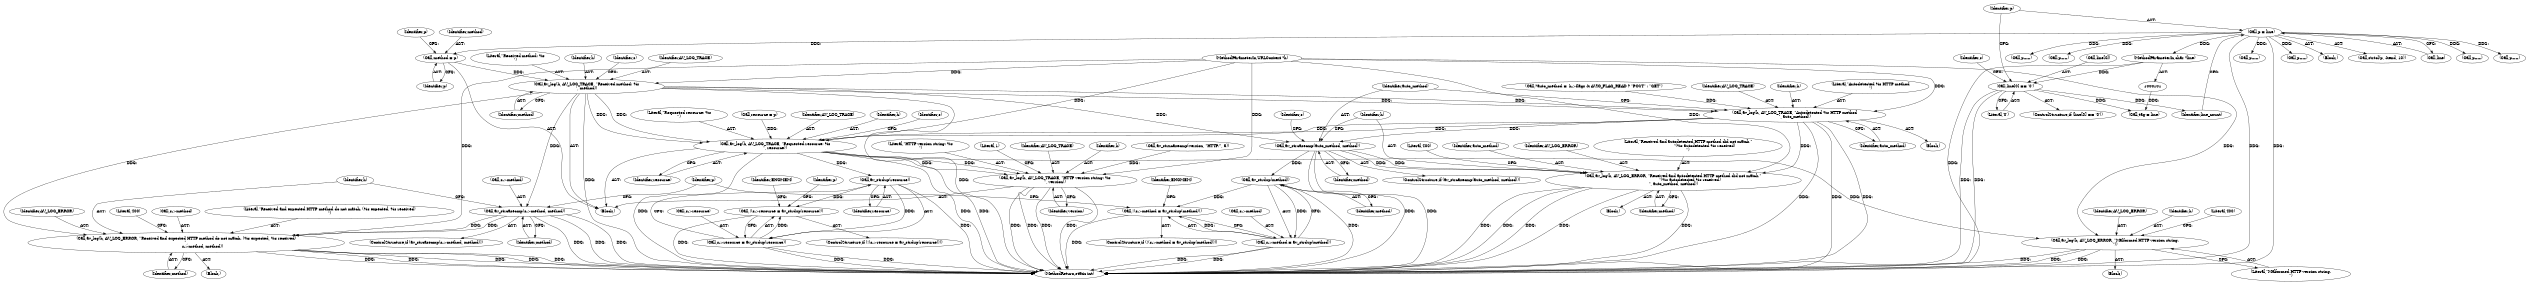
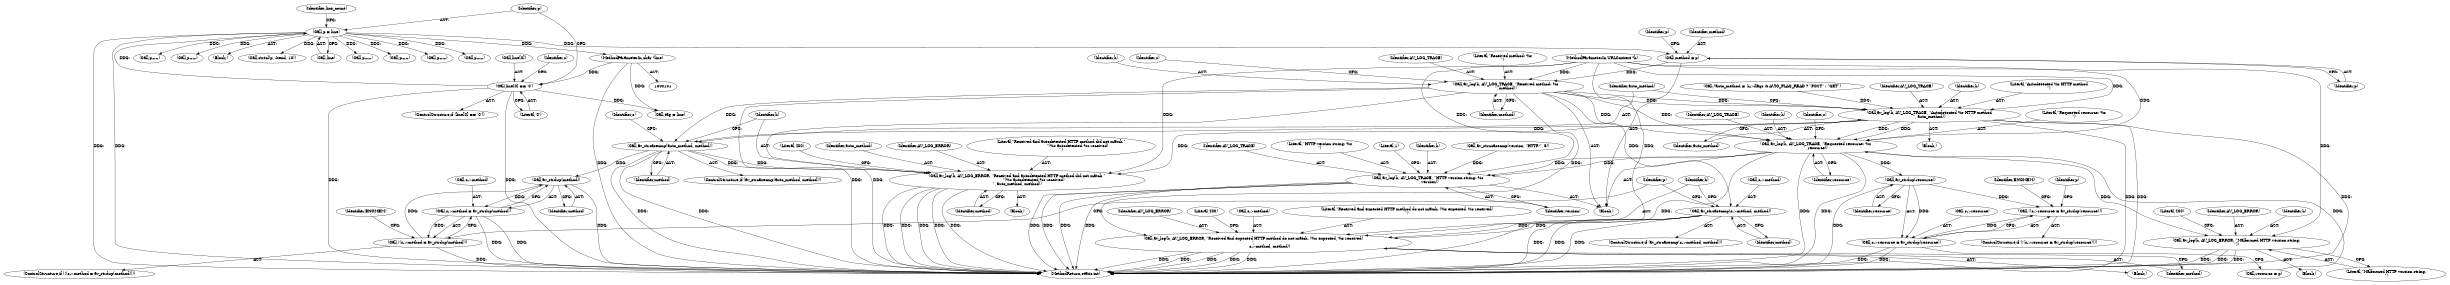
(2340, 44) -> (310, 44)
(2110, 99) -> (201, 76)
(2149, 99) -> (634, 91)
(724, 194) -> (2092, 253)
(1216, 195) -> (453, 192)
(805, 266) -> none
